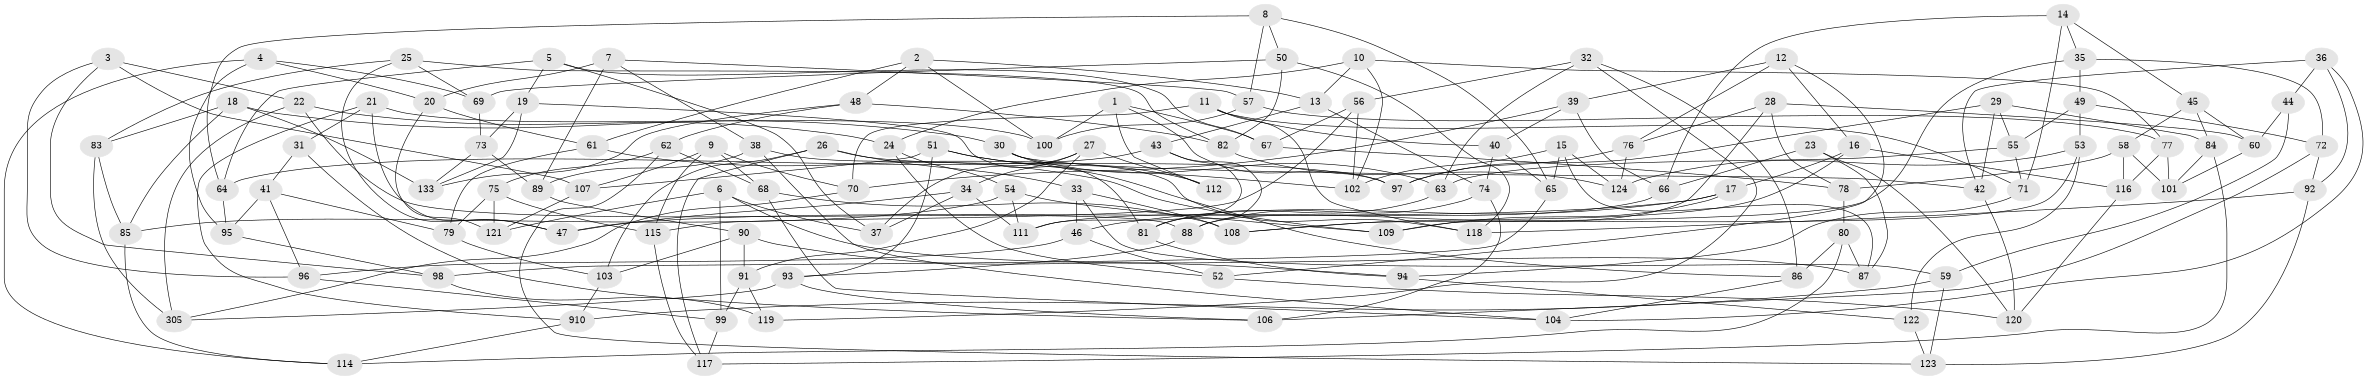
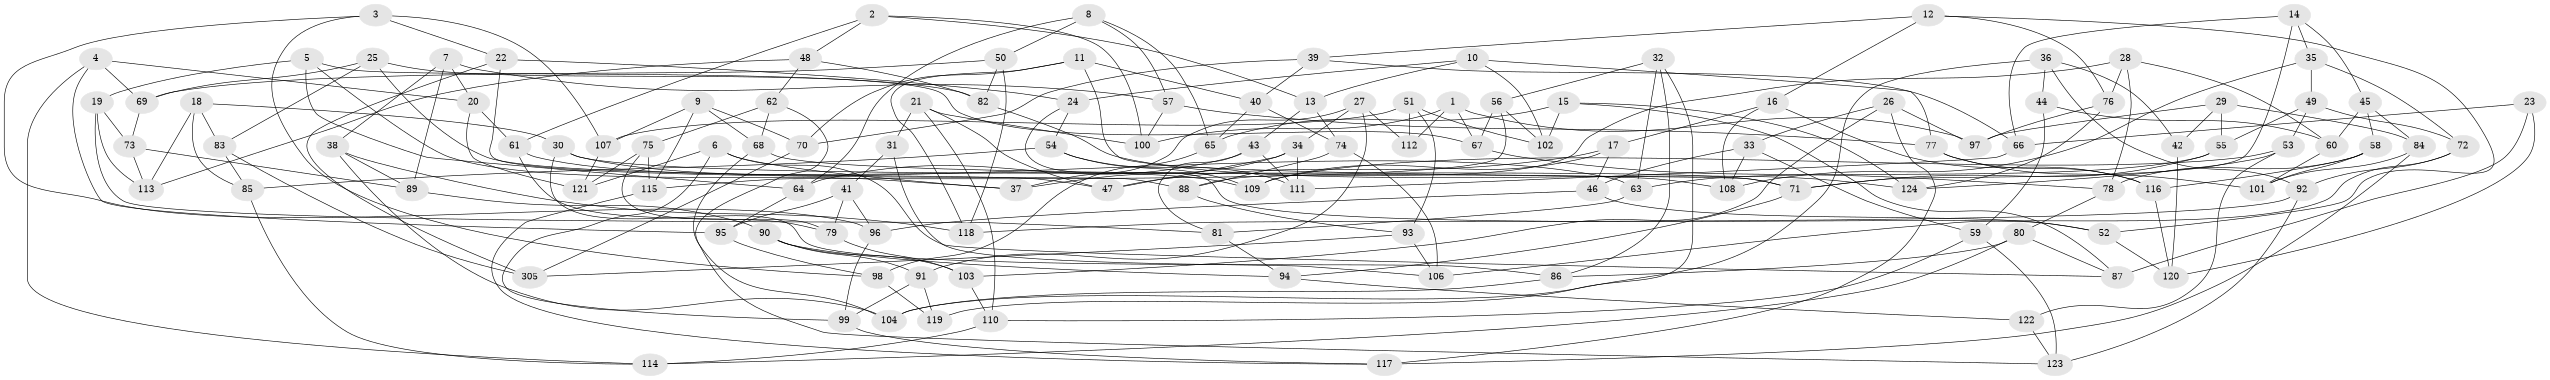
(1583, 175) -> (1175, 173)
(426, 190) -> (146, 190)
(577, 321) -> (991, 321)
